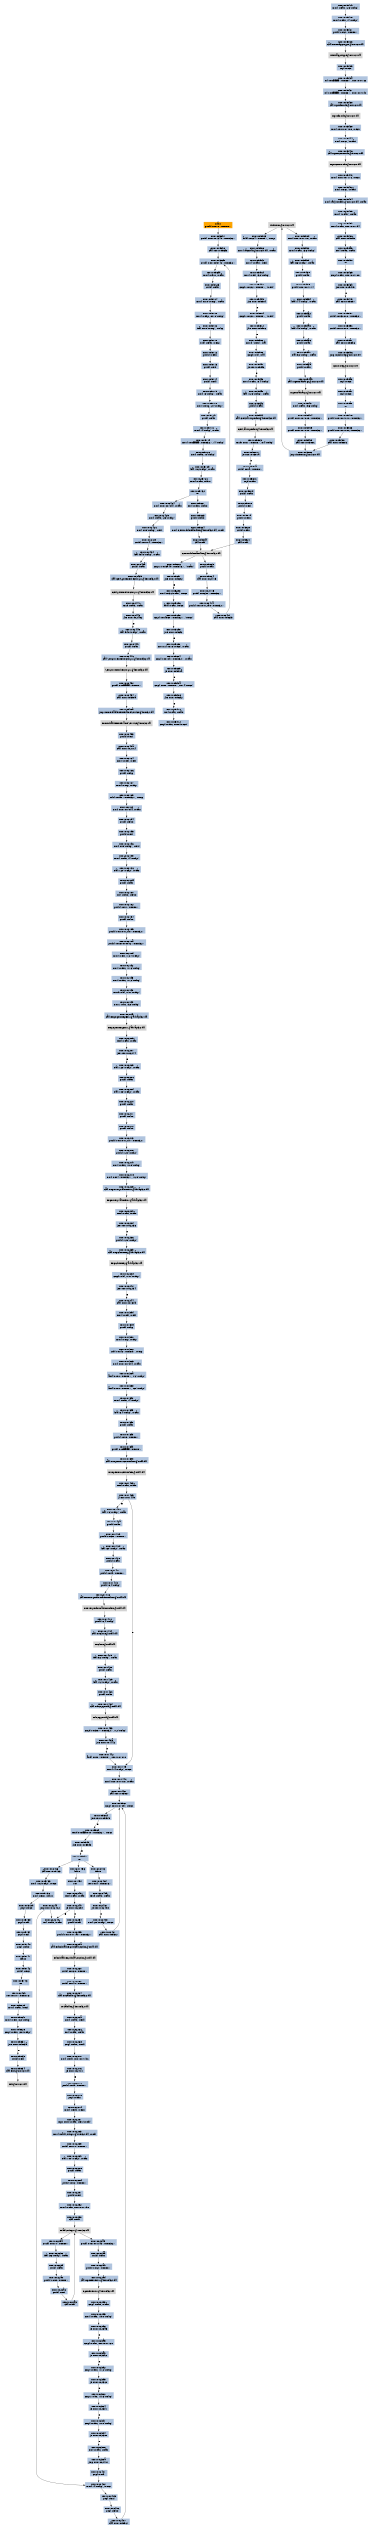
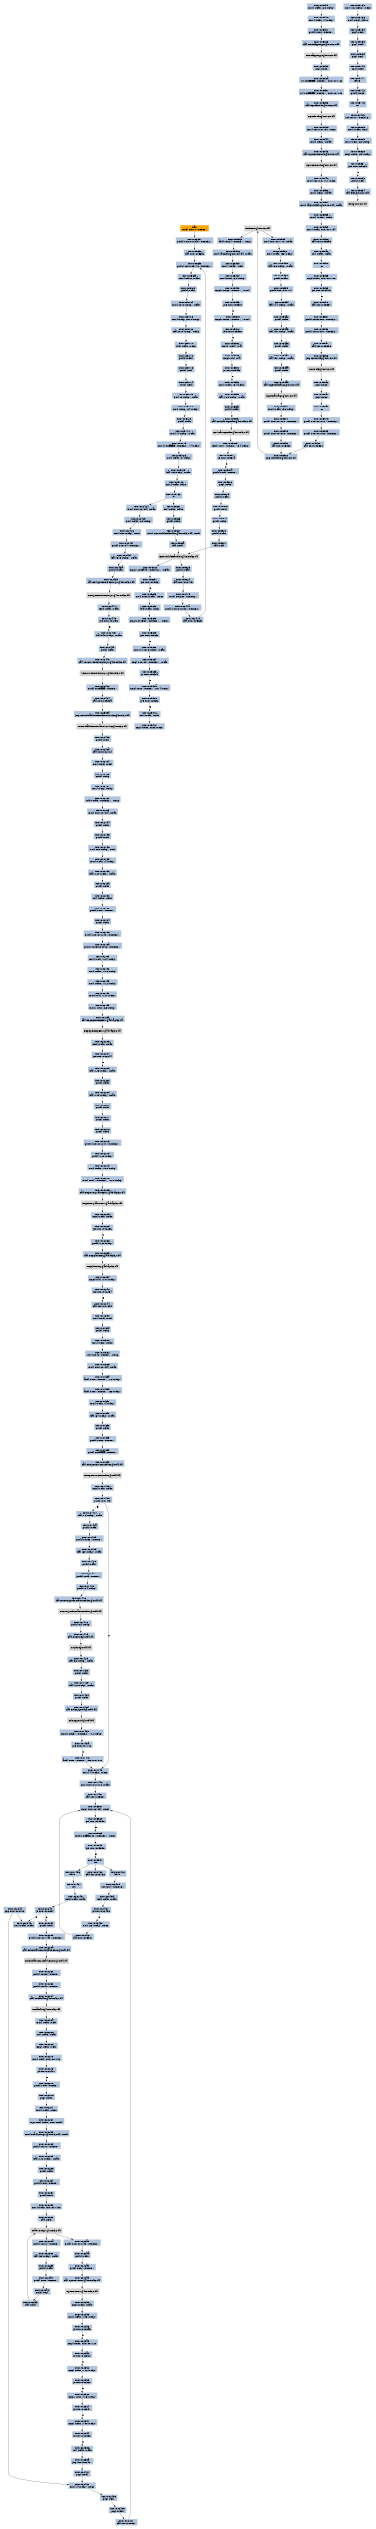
(48, 1876) -> none
